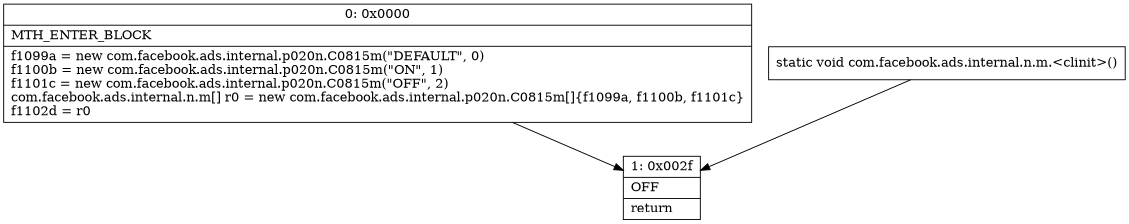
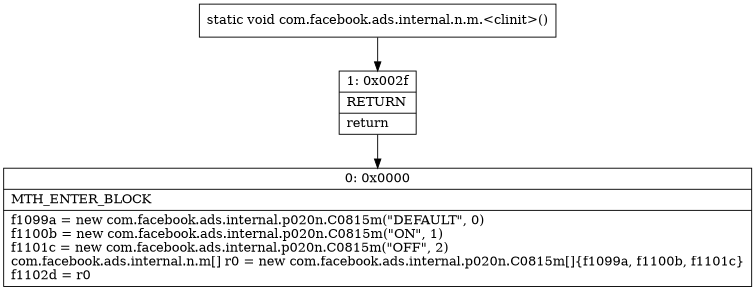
(564, 145) -> (378, 147)
(645, 187) -> (376, 102)
